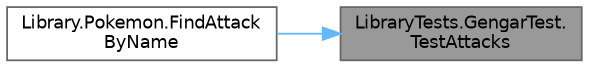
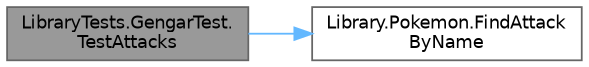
(300, 34) -> (271, 34)
